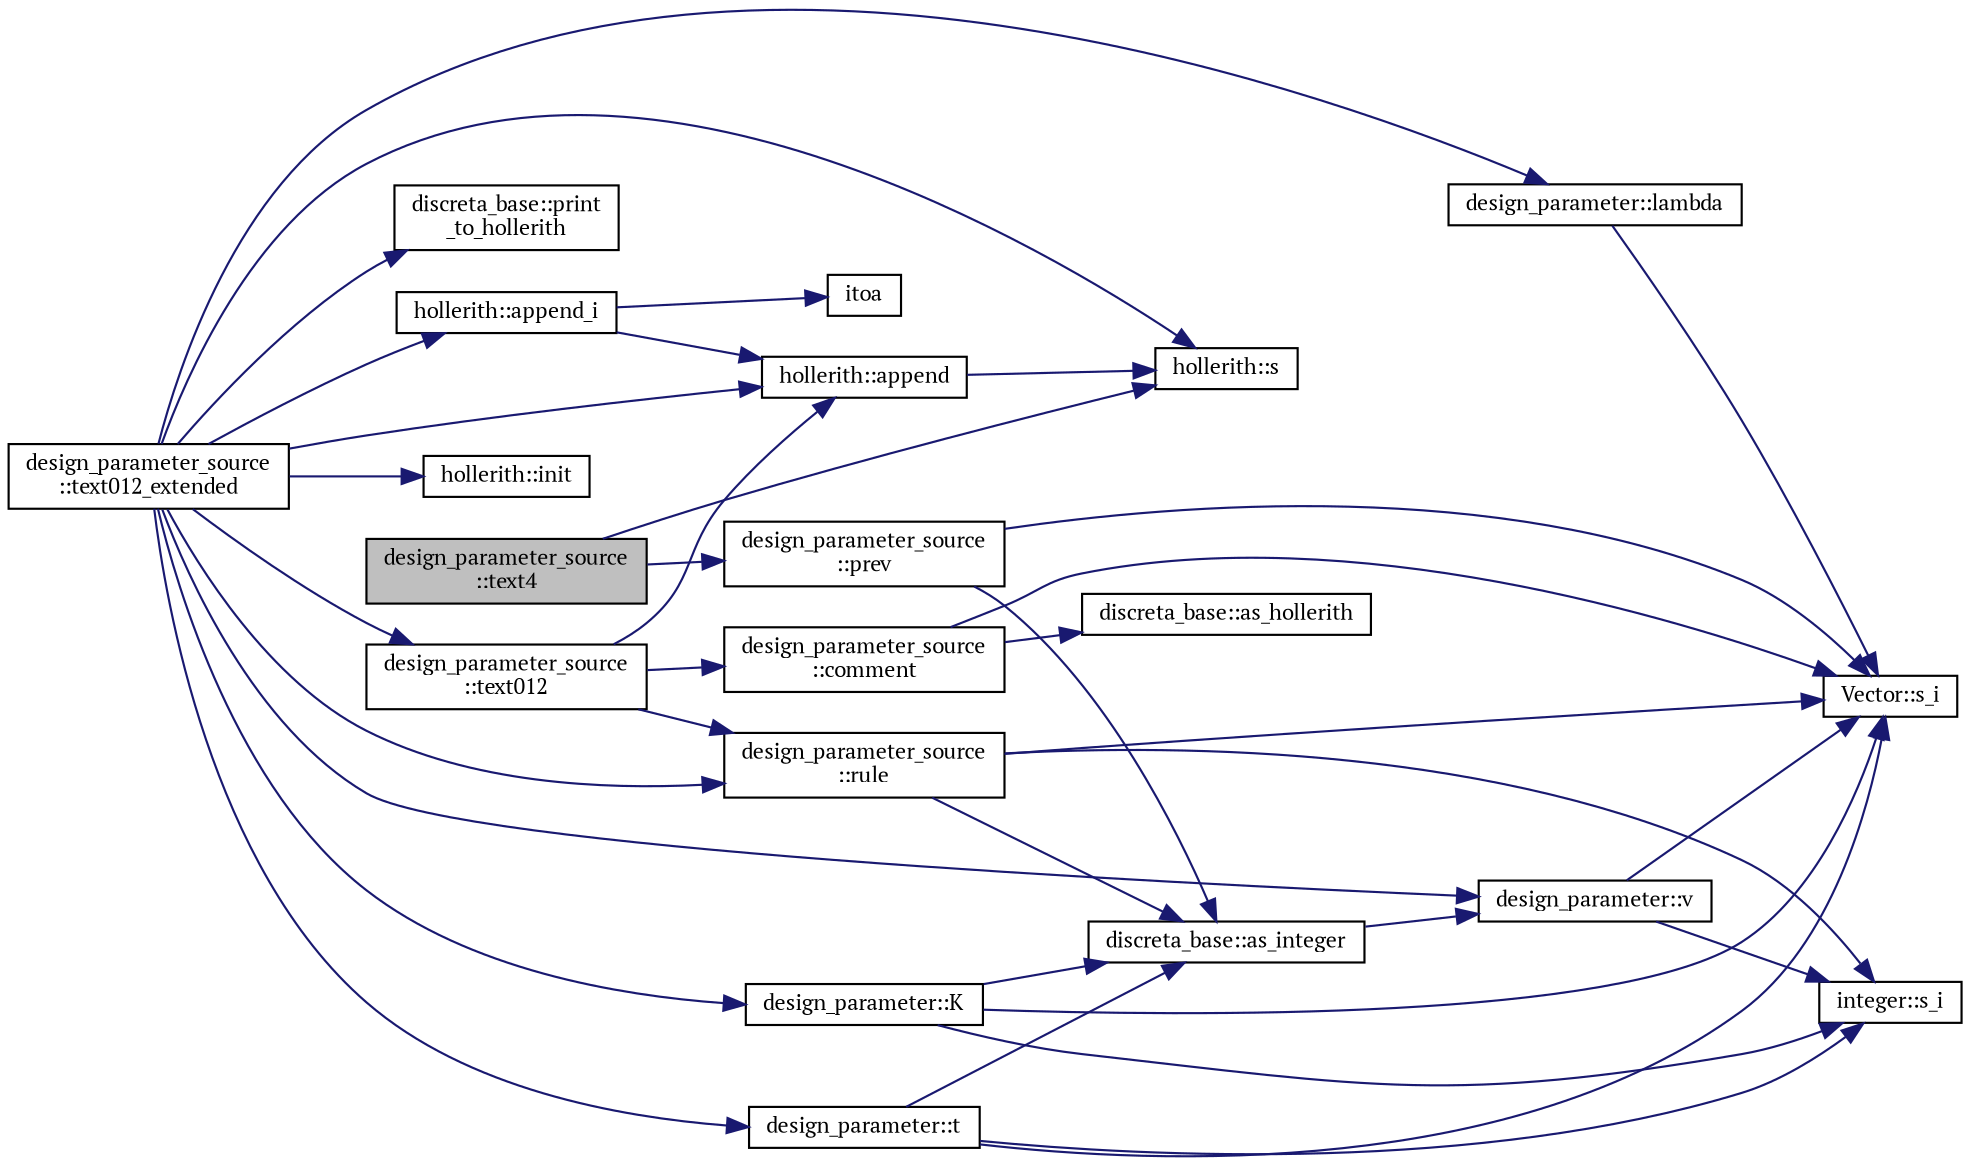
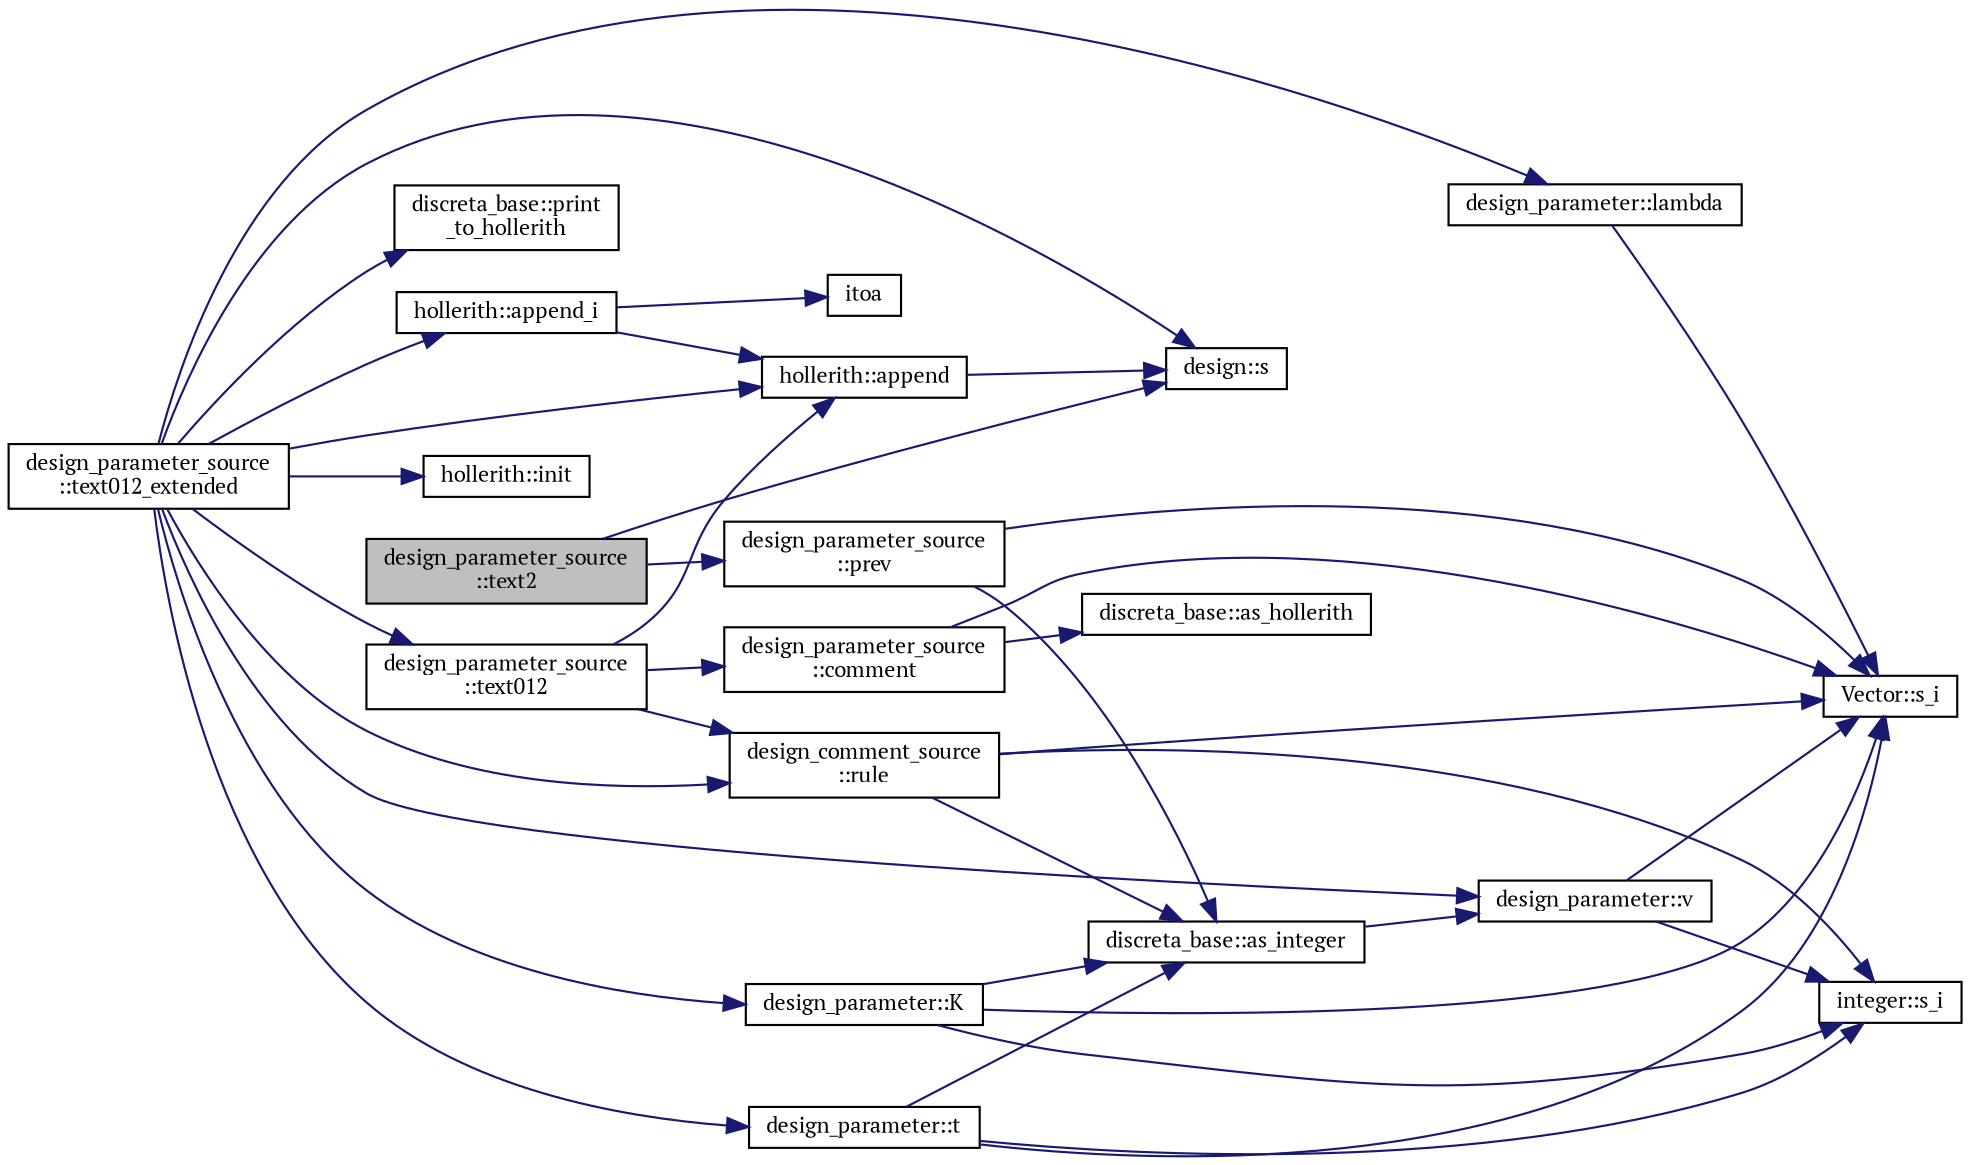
(1227, 369) -> (1227, 369)
(507, 571) -> (507, 571)
(864, 765) -> (864, 765)
